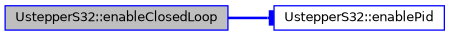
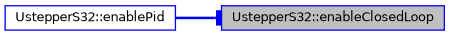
(248, 18) -> (195, 18)
